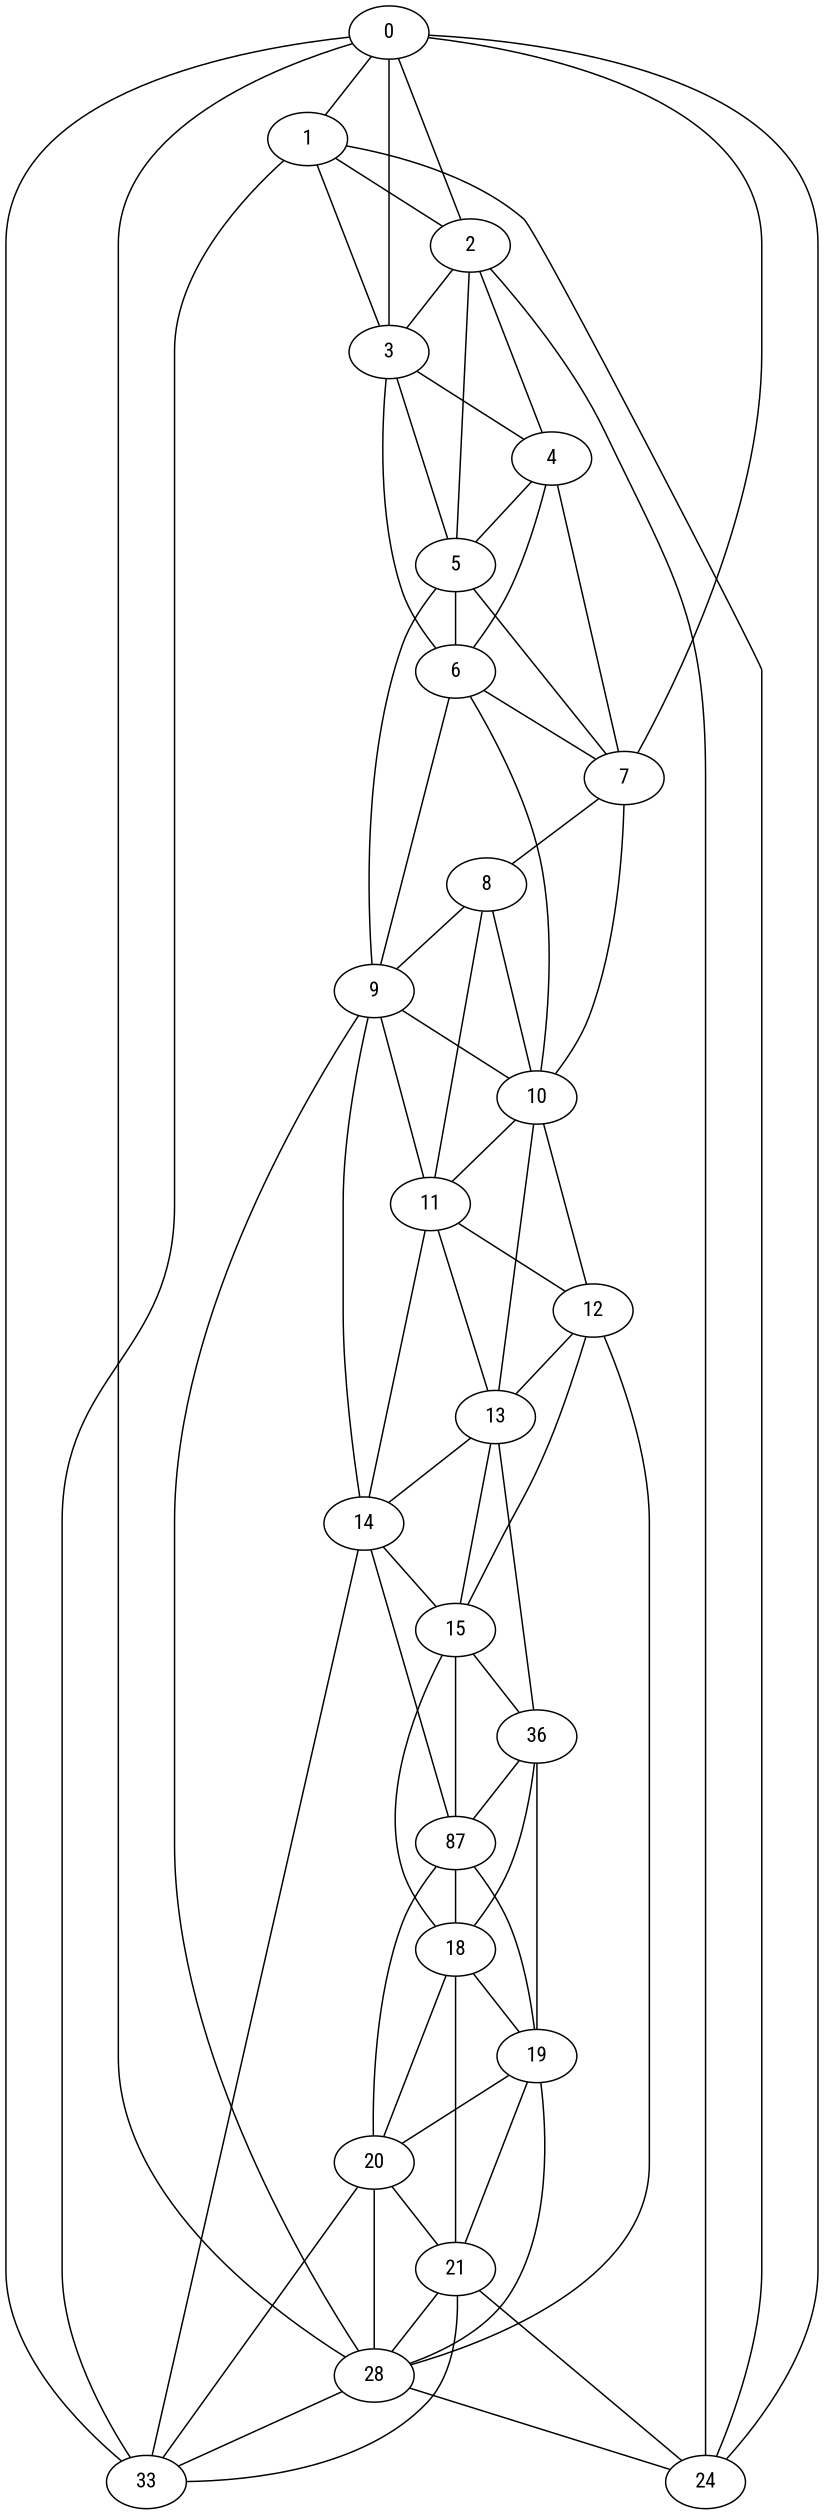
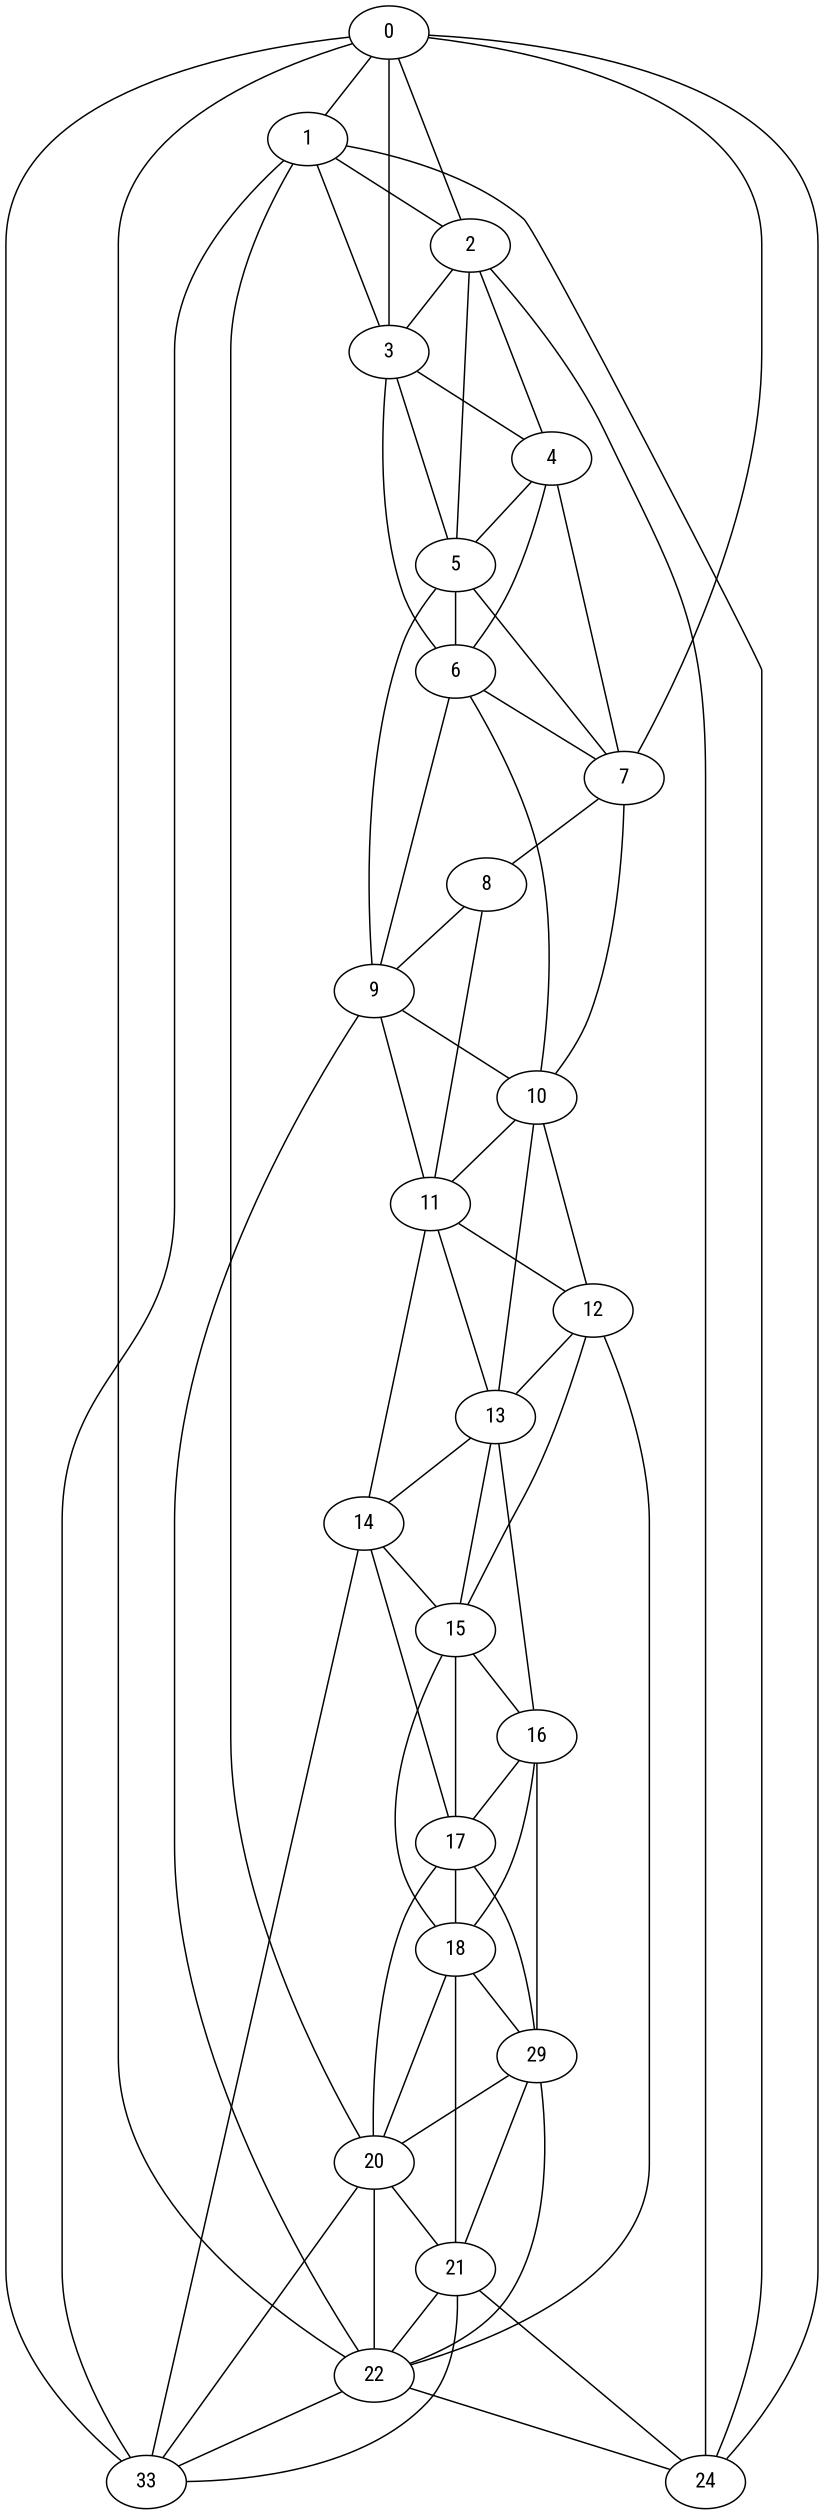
(512, 991) -> none
none -> (231, 1157)
(343, 1257) -> none
(537, 1737) -> (537, 1737)
(456, 1843) -> (456, 1843)
(537, 2056) -> (537, 2056)
(374, 2376) -> (374, 2376)
